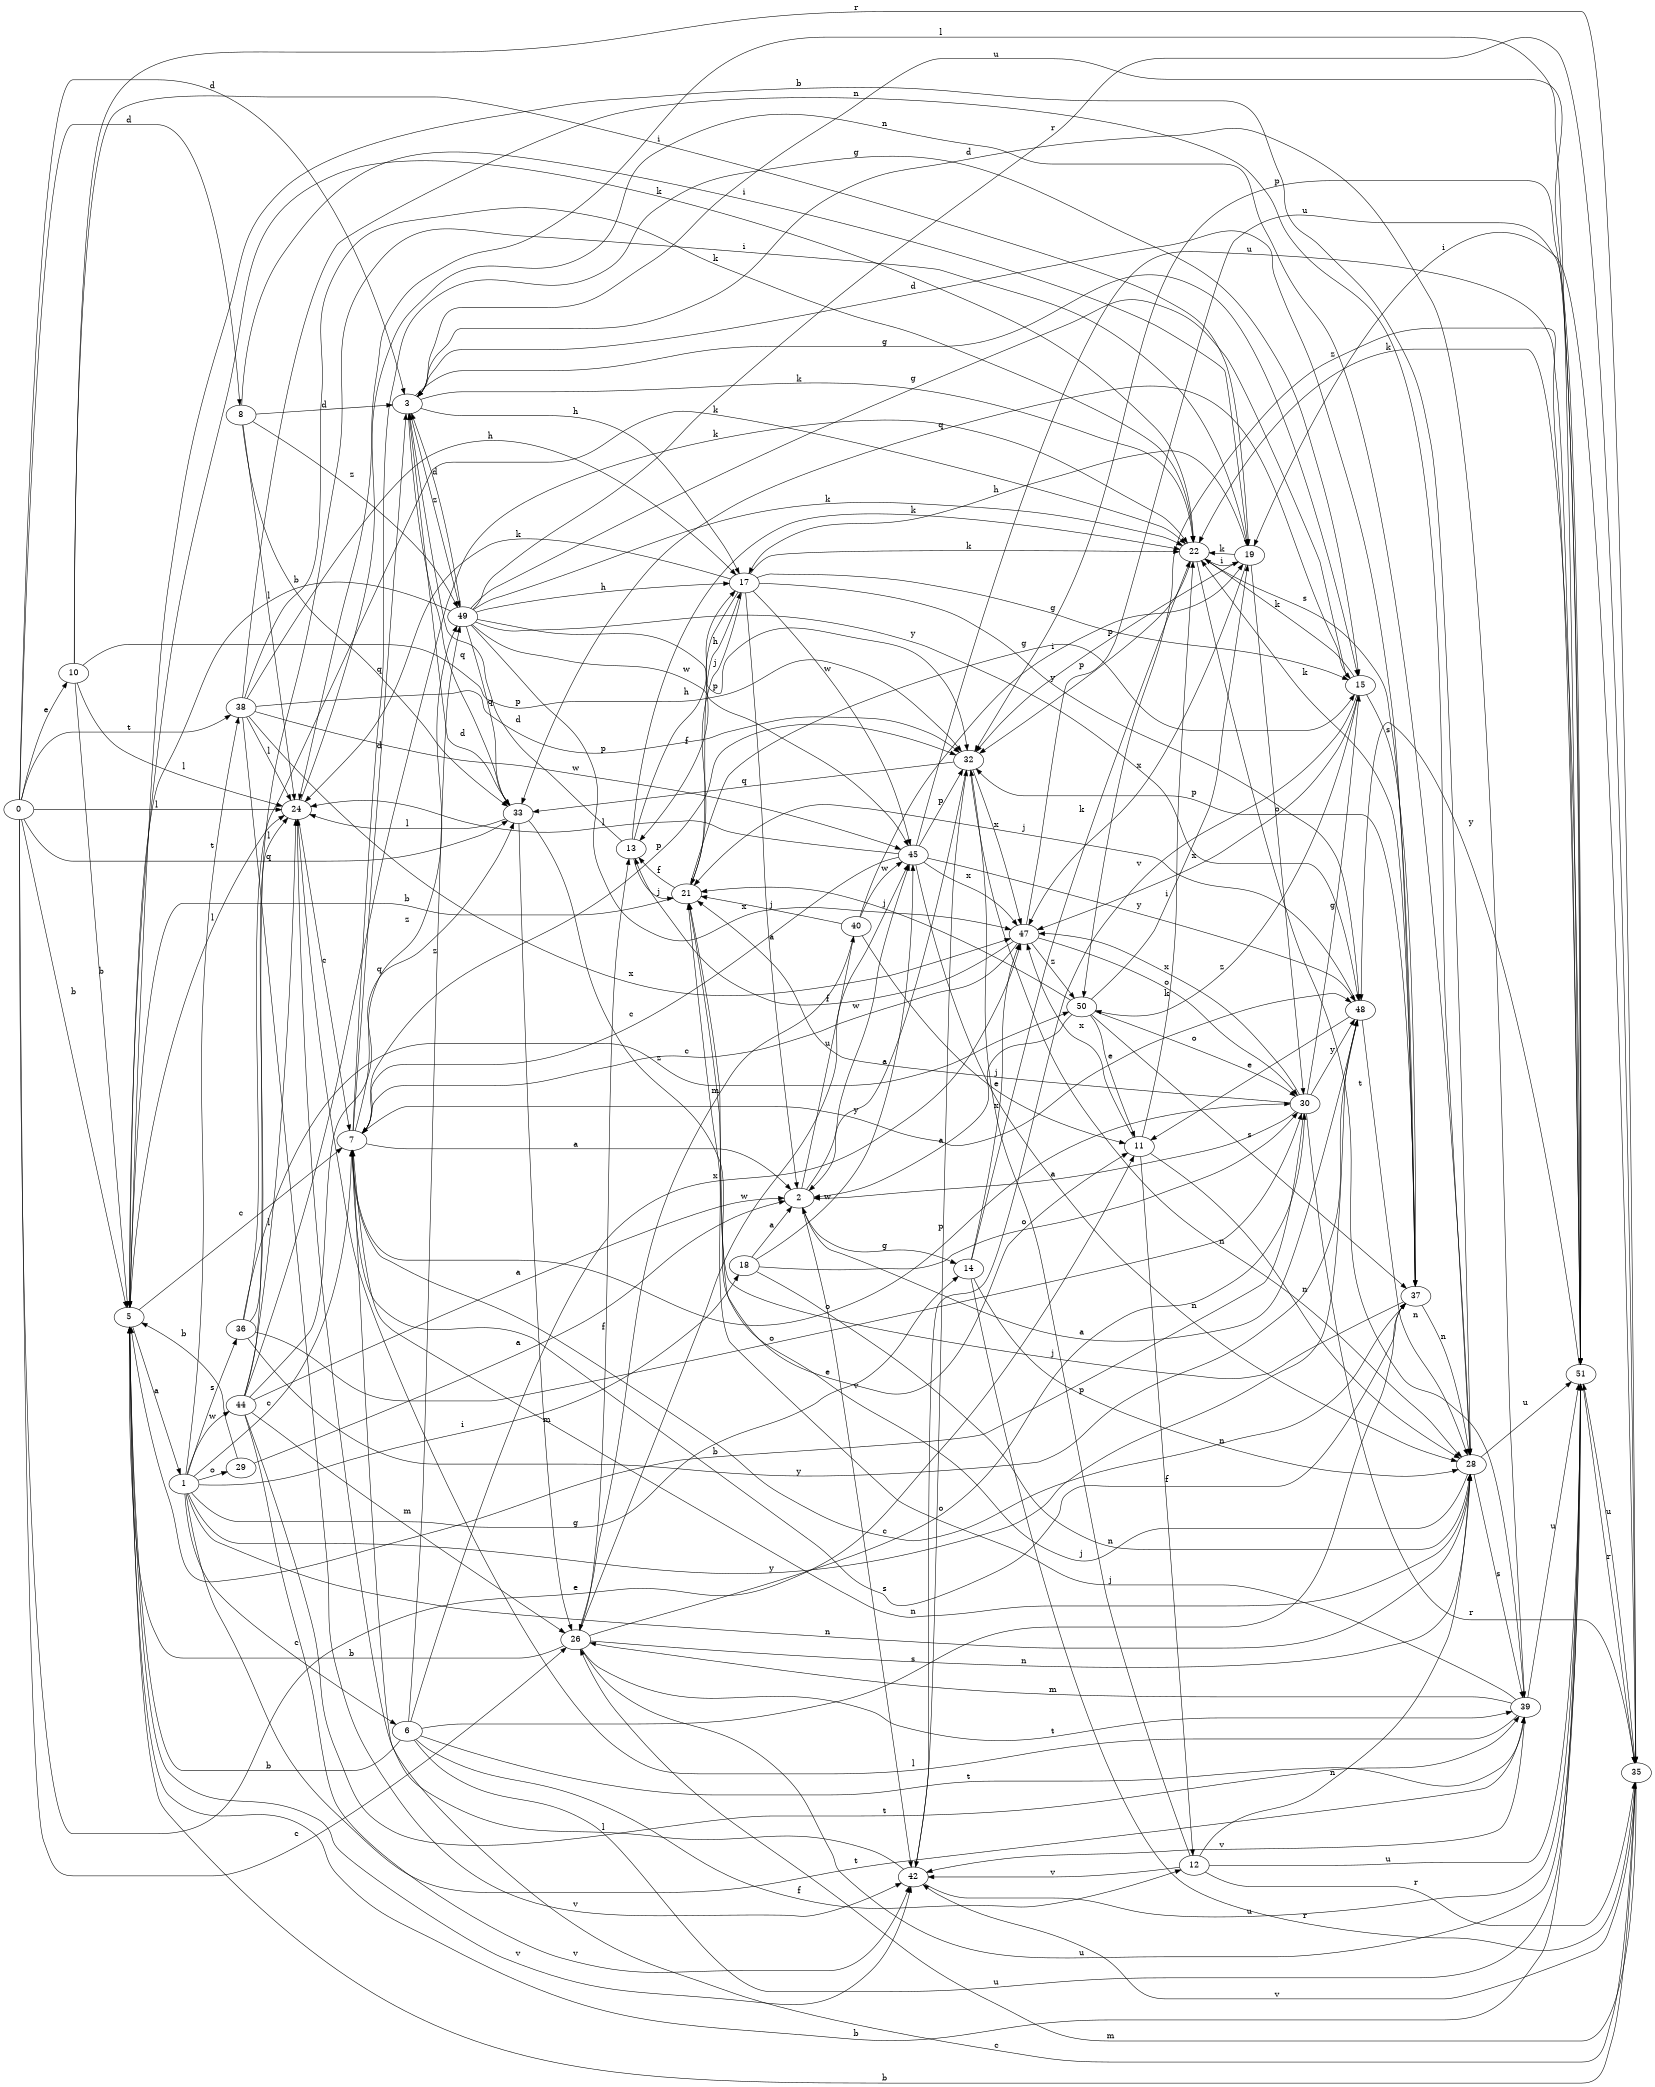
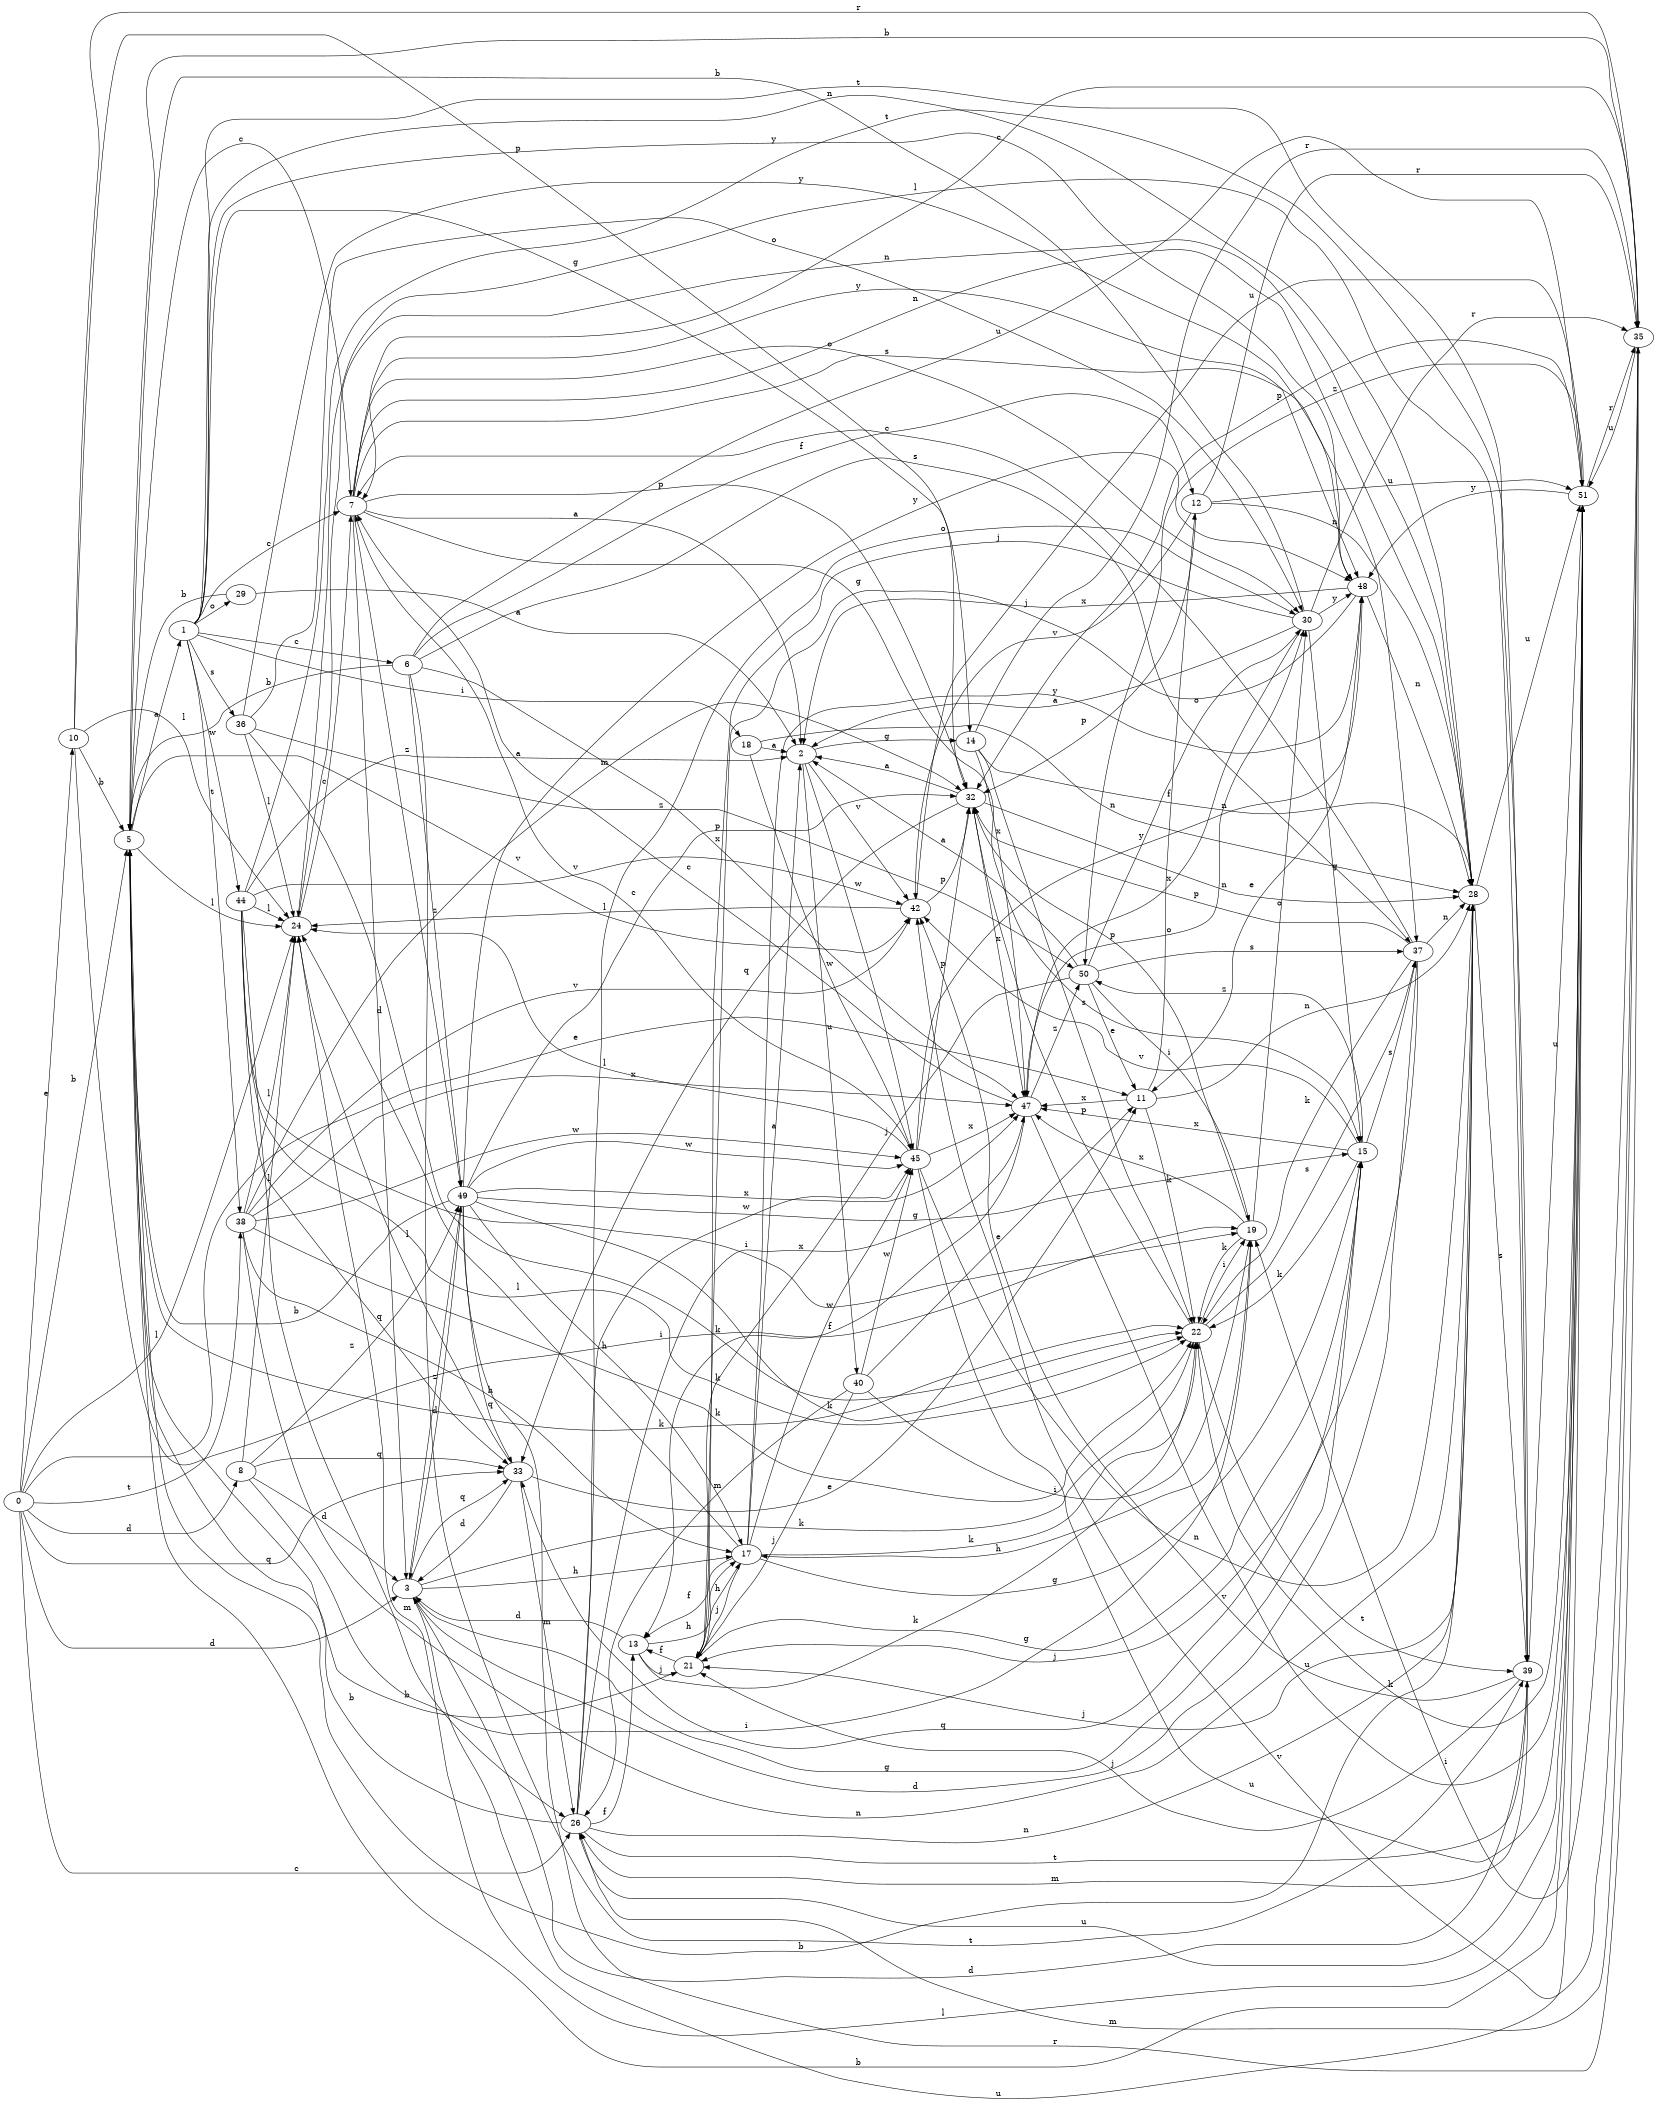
(518, 535) -> (518, 1288)
(603, 749) -> (605, 763)
(1082, 810) -> (1084, 1003)
(1050, 1224) -> none
(1082, 1332) -> (1084, 602)
none -> (663, 1379)
